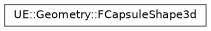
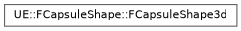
(105, 15) -> (121, 15)
